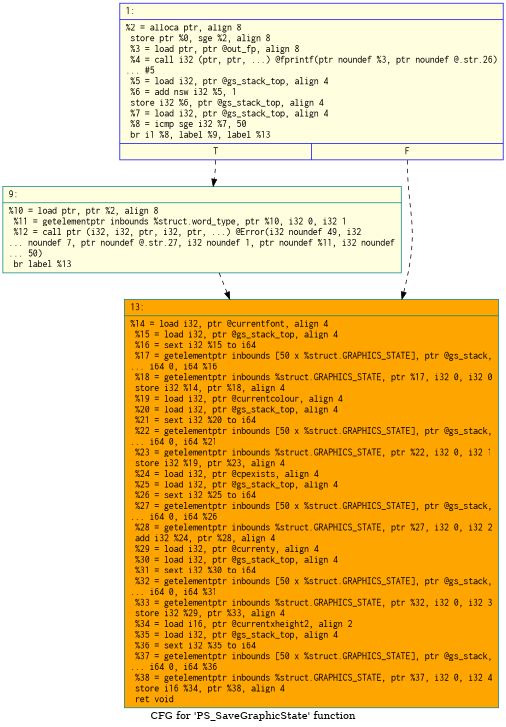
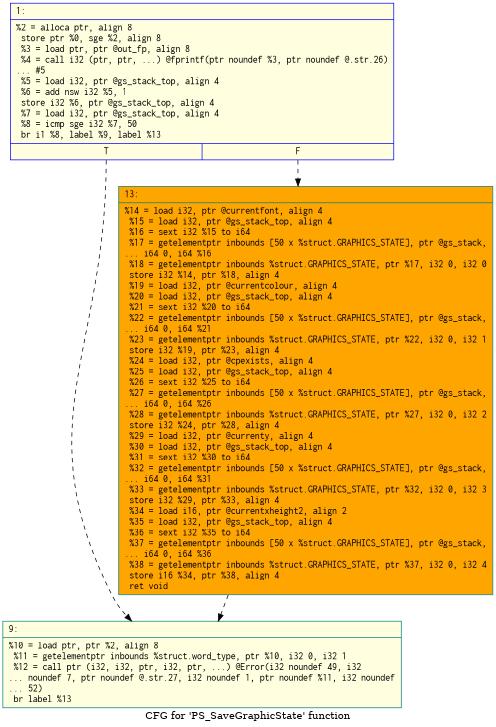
(26, 254) -> (26, 688)
(223, 283) -> (225, 605)
(203, 538) -> (202, 425)
